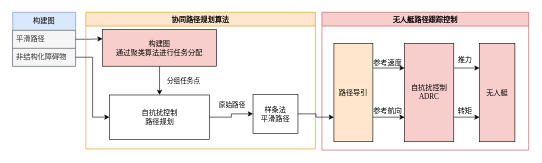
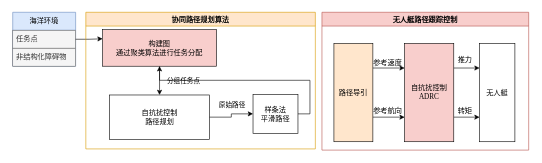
(44, 21) -> (44, 21)
(30, 39) -> (27, 39)
(92, 87) -> none
(497, 93) -> (497, 93)
(328, 117) -> (254, 80)
